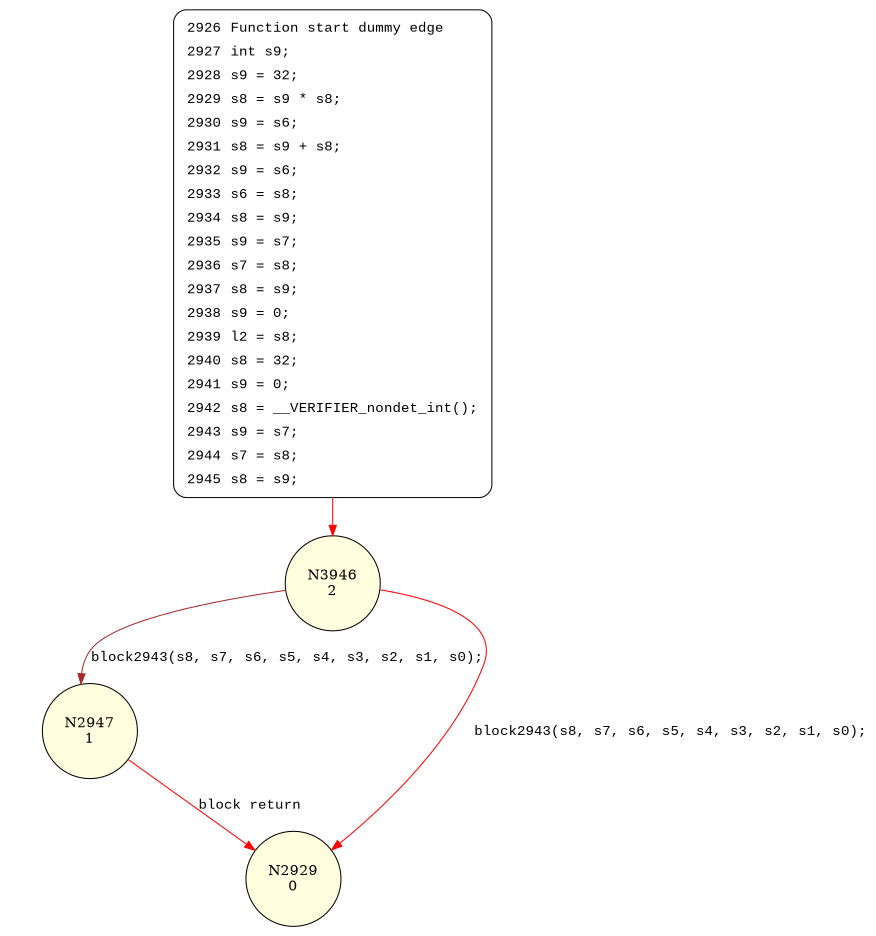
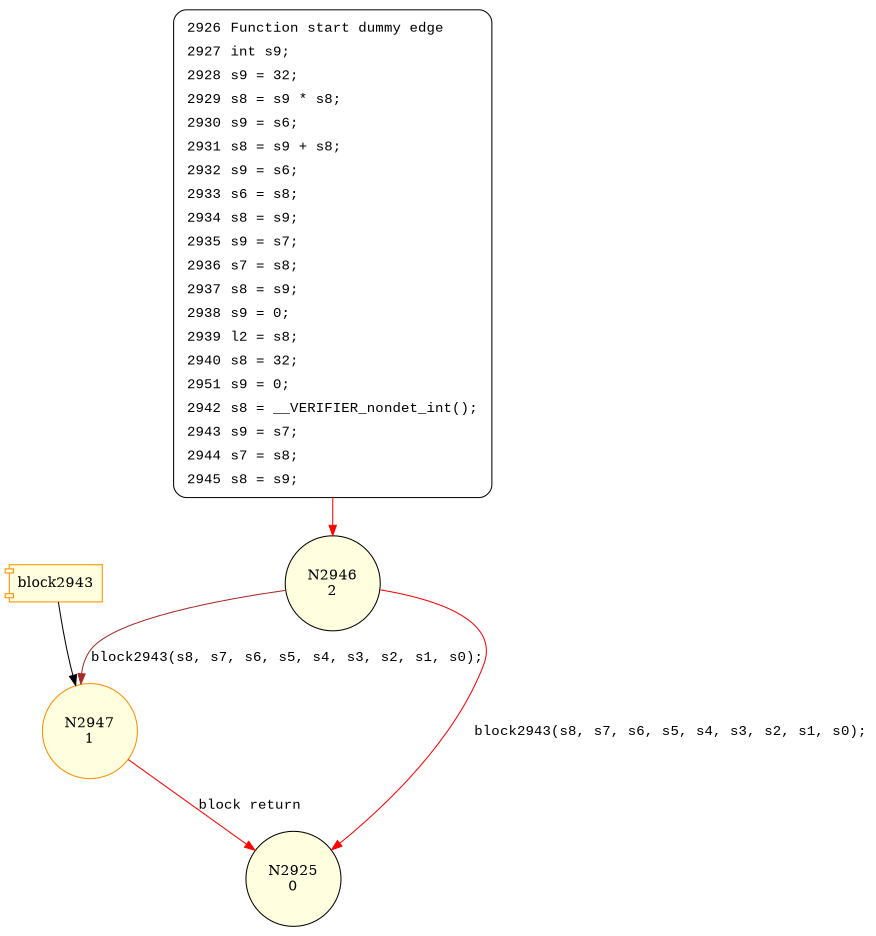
(205, 384) -> (205, 384)
none -> (56, 583)
(333, 583) -> (333, 583)
(90, 731) -> (90, 731)
(293, 879) -> (293, 879)
